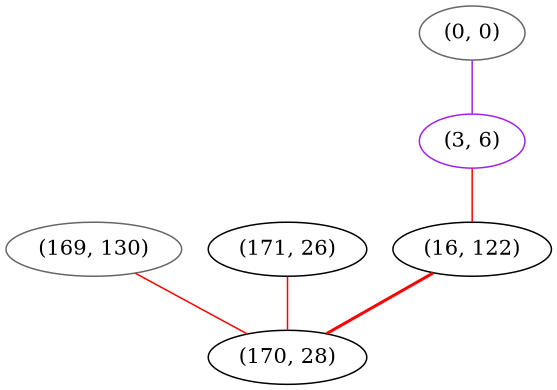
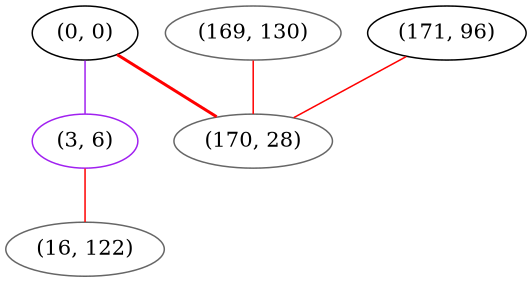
(472, 33) -> (85, 33)
(288, 249) -> (447, 33)
(472, 249) -> (85, 249)
(380, 303) -> (167, 86)
(288, 357) -> (253, 141)
